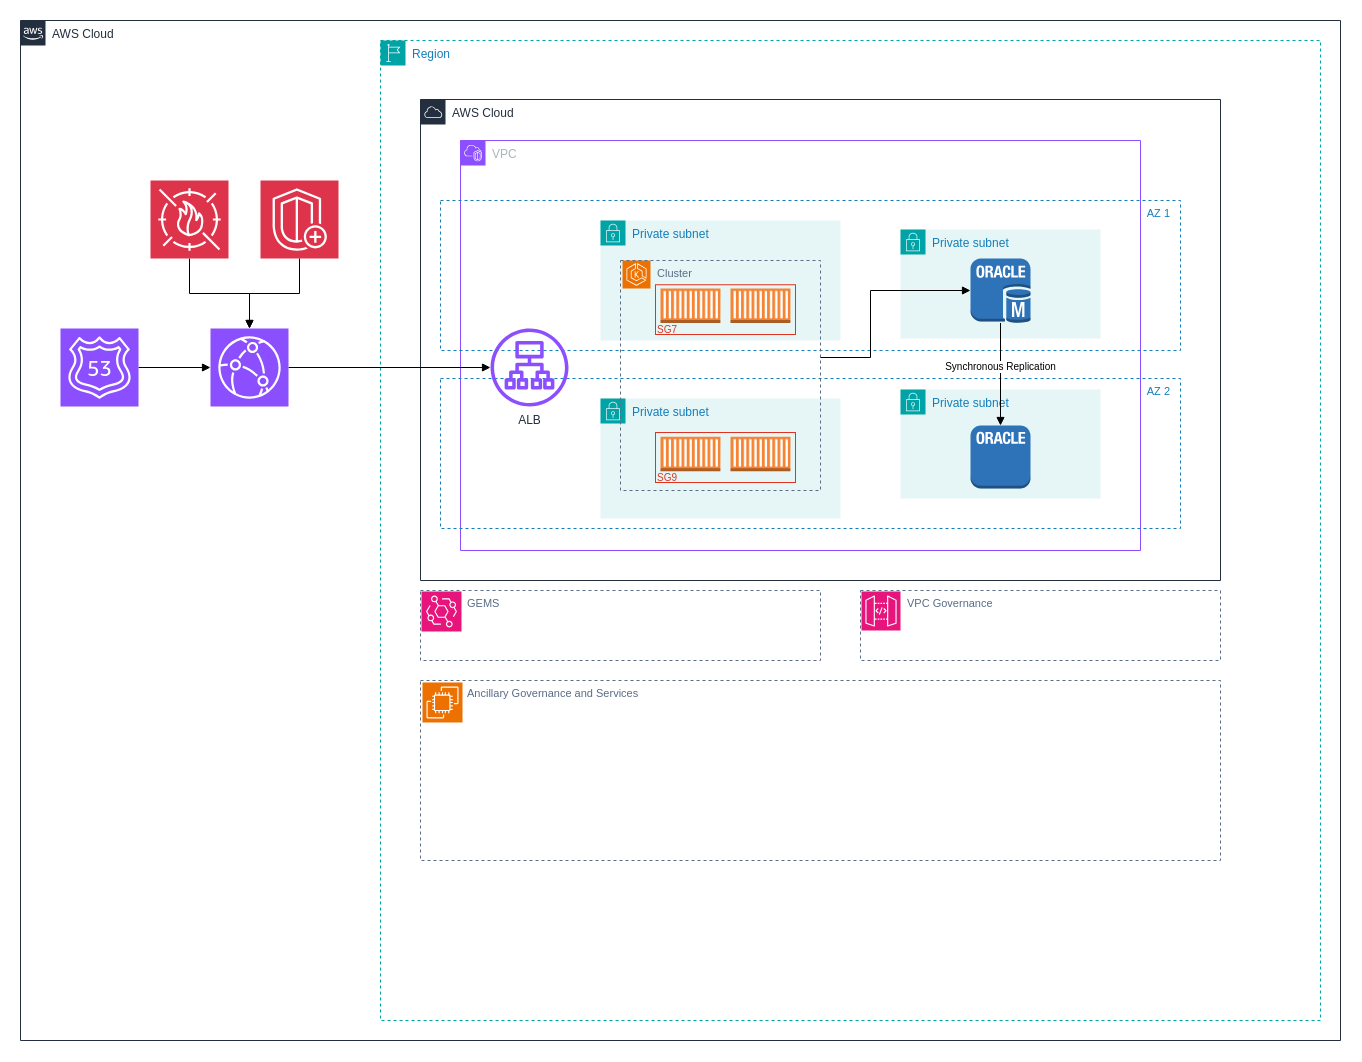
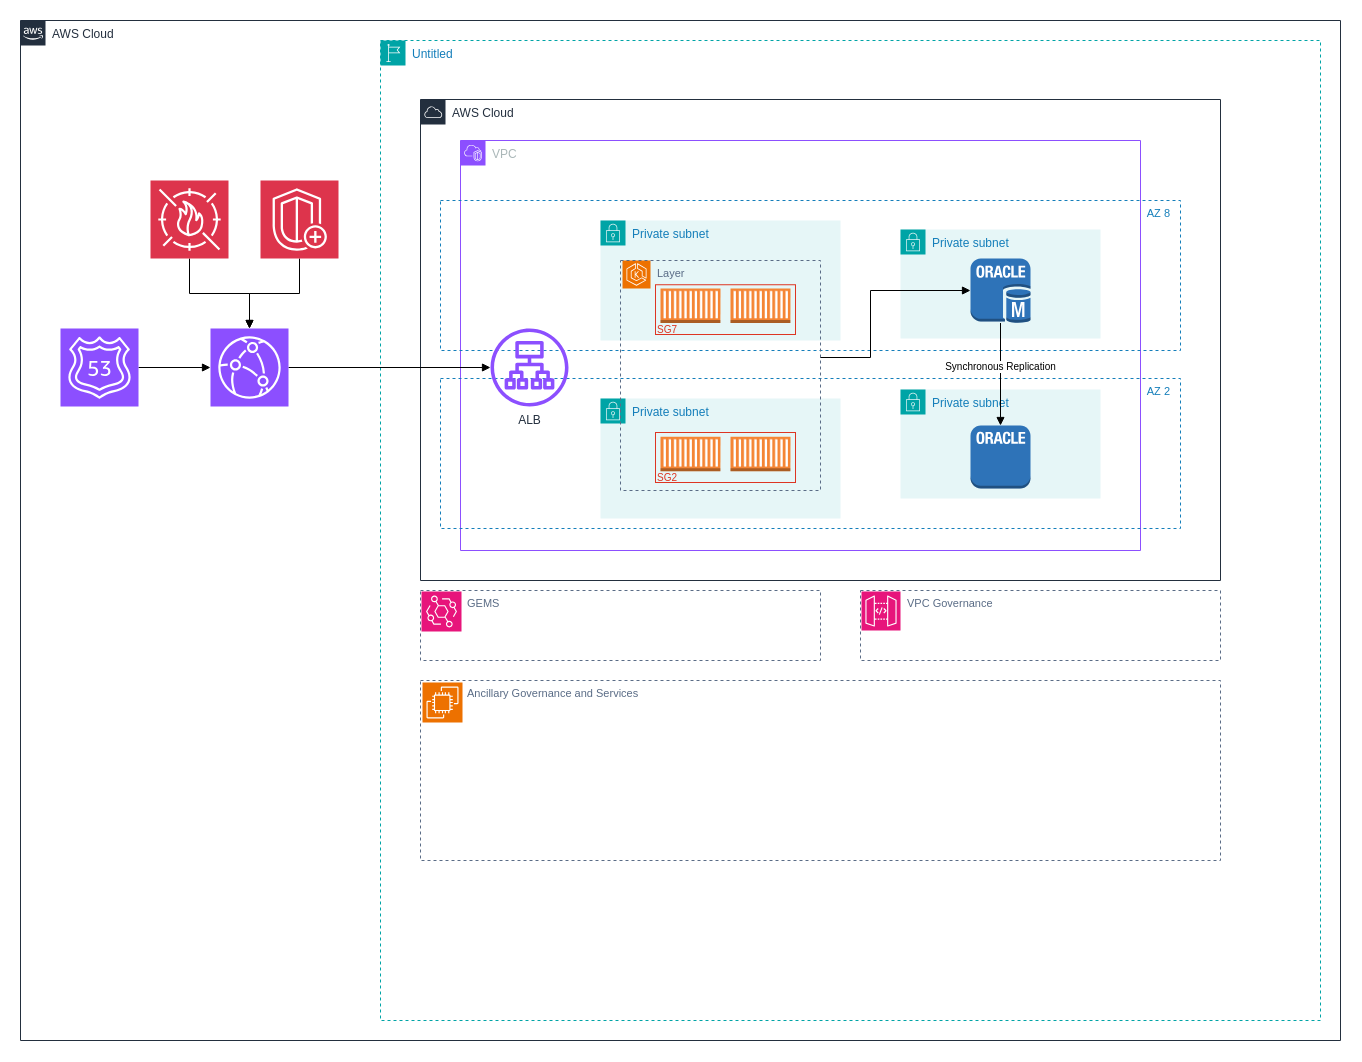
(431, 55) -> (436, 55)
(1160, 214) -> (1160, 214)
(678, 274) -> (673, 274)
(666, 478) -> (666, 478)
